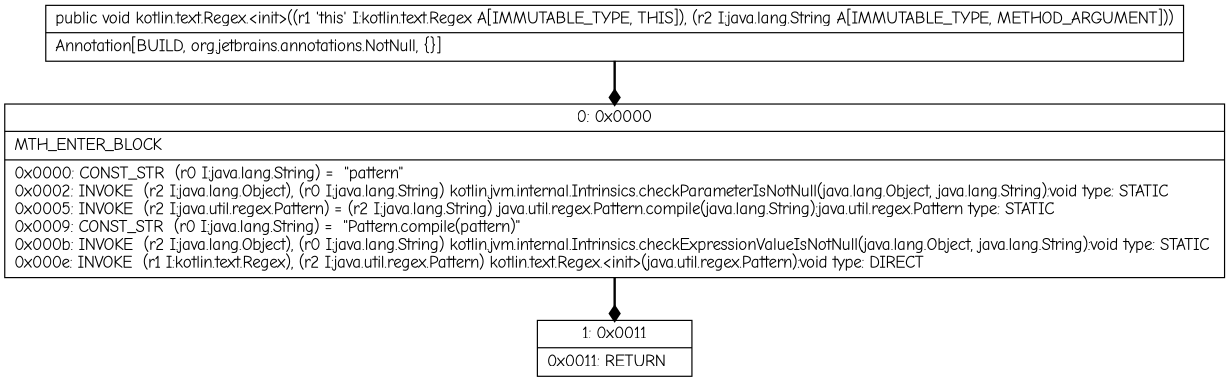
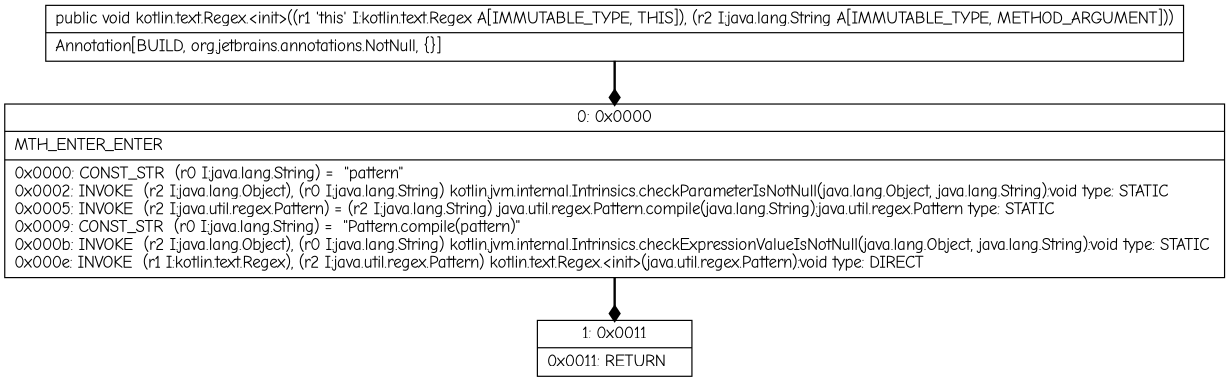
(88, 145) -> (89, 145)
